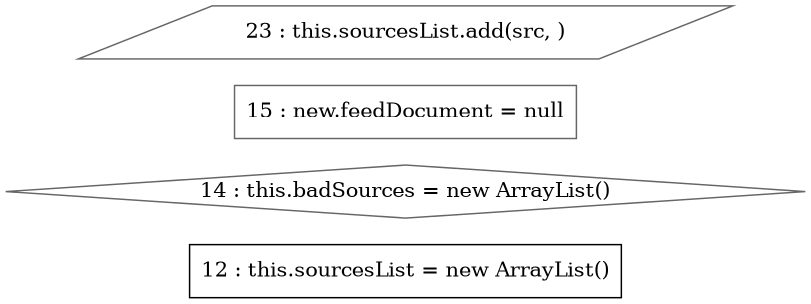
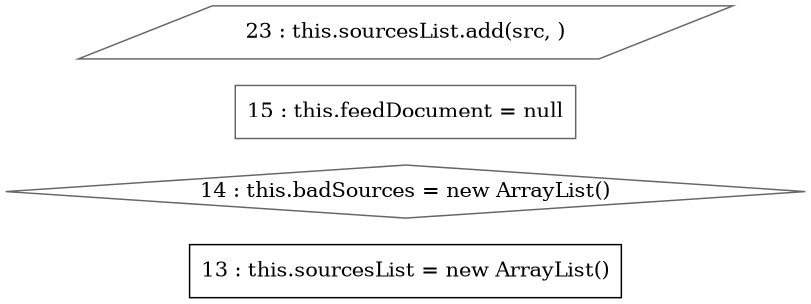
(405, 112) -> (405, 112)
(405, 271) -> (405, 271)
